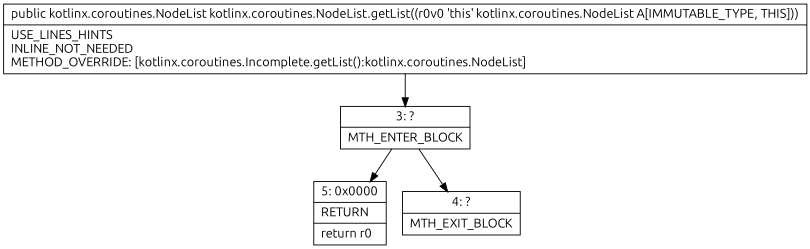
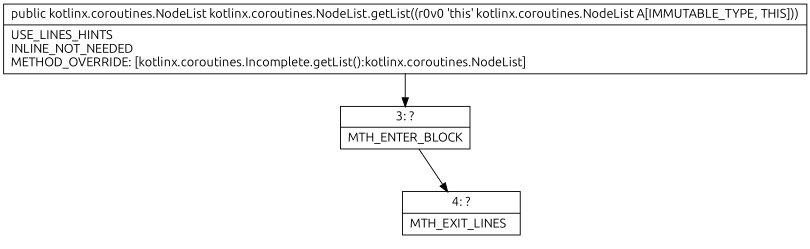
(350, 213) -> none
(461, 224) -> (458, 224)
